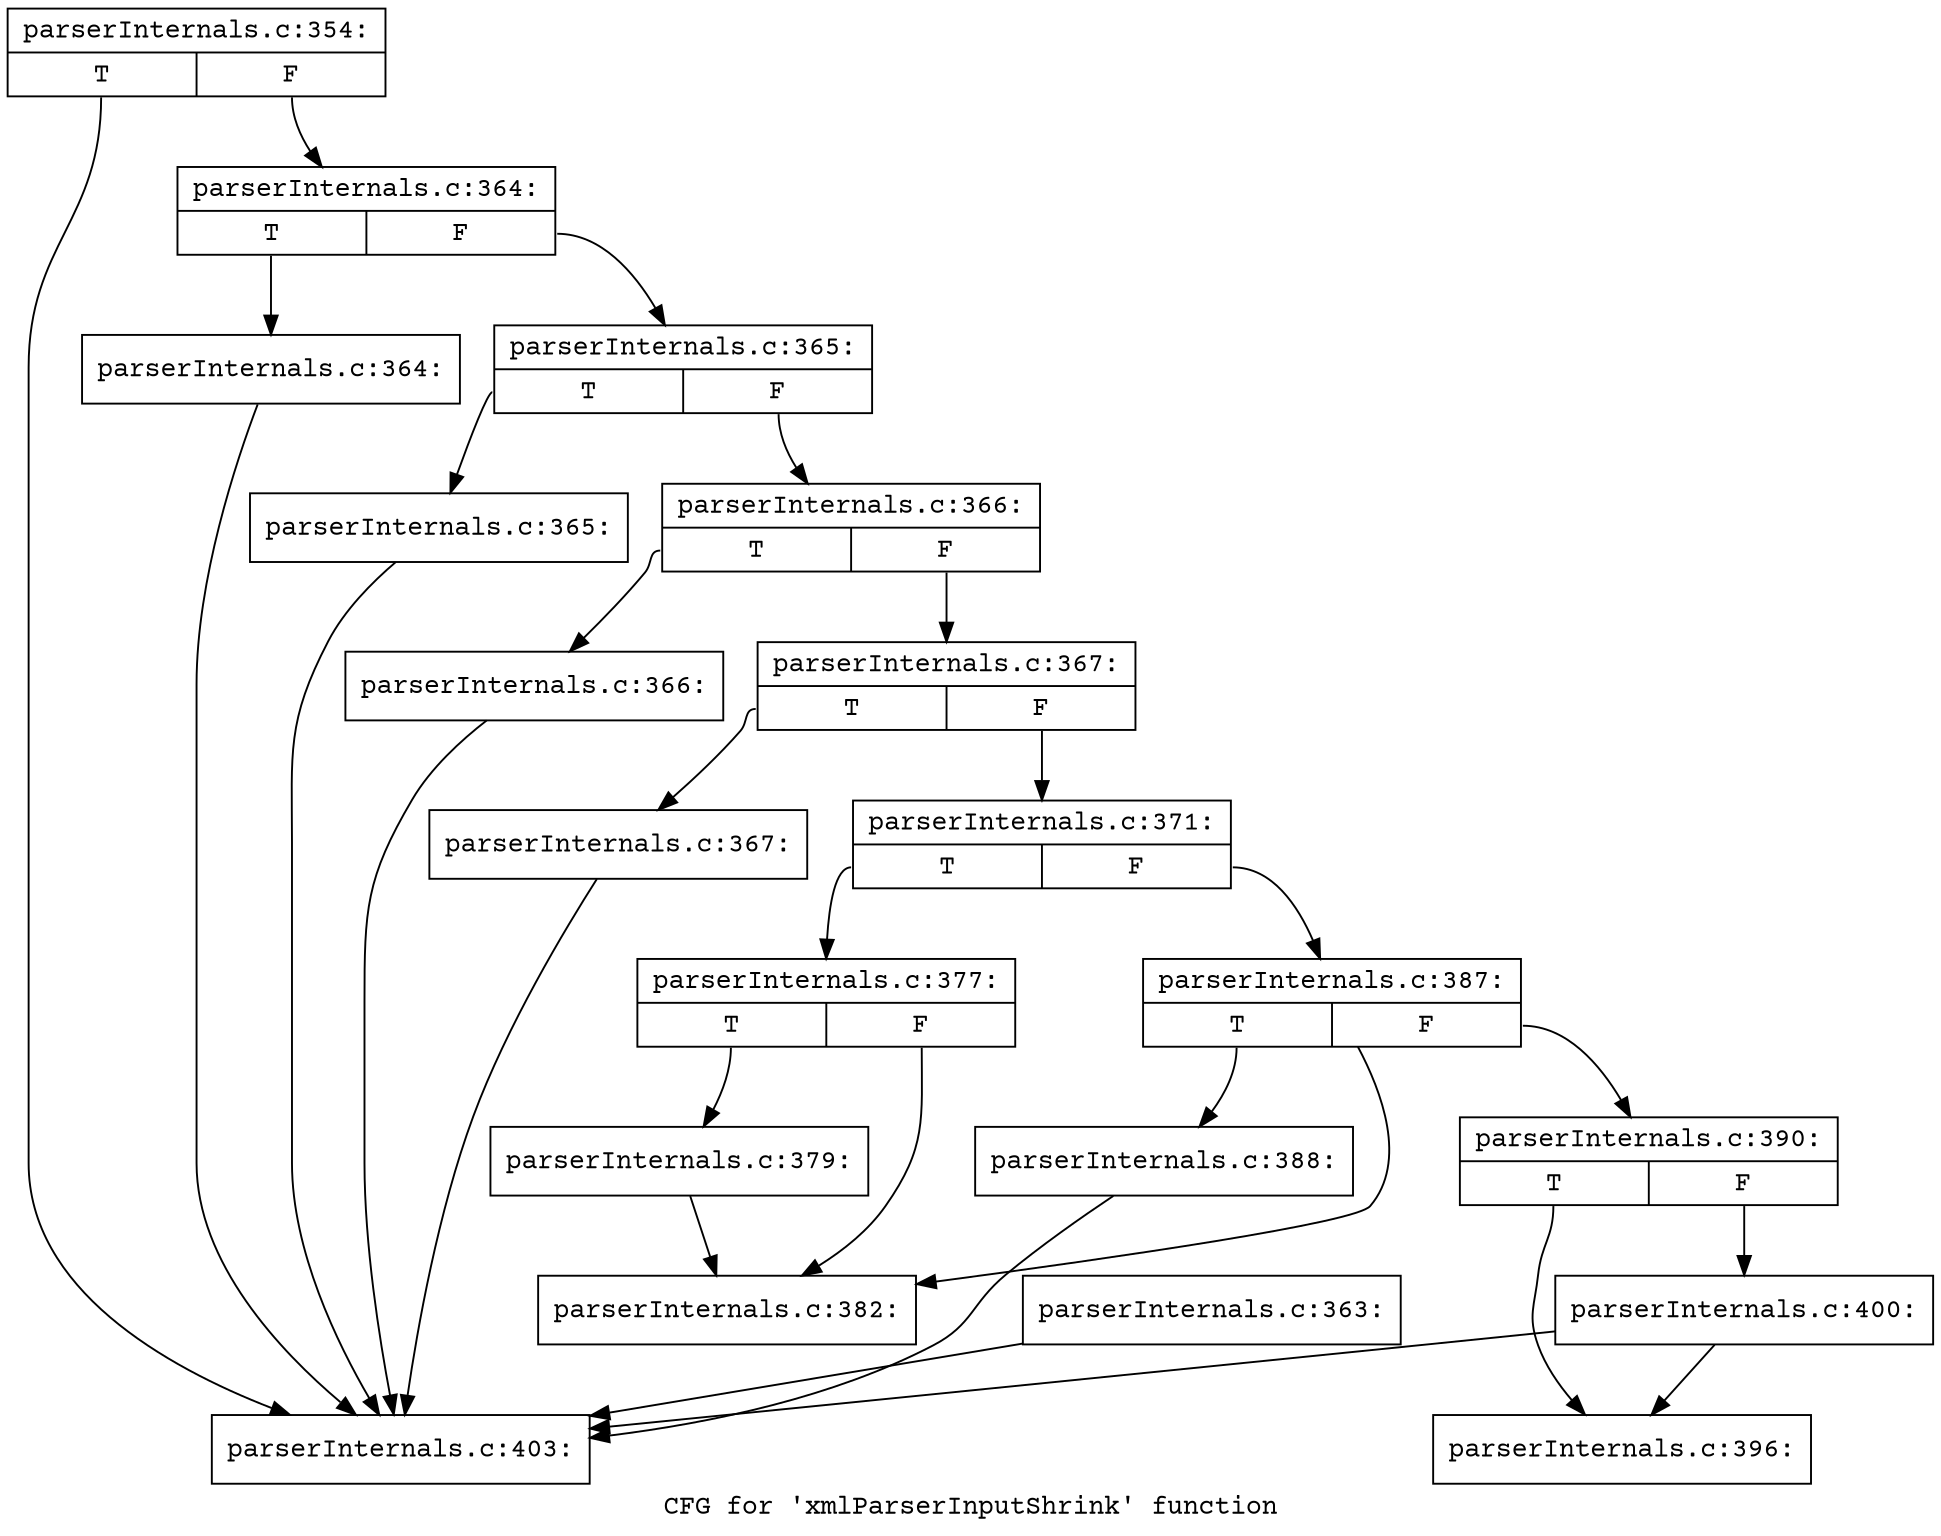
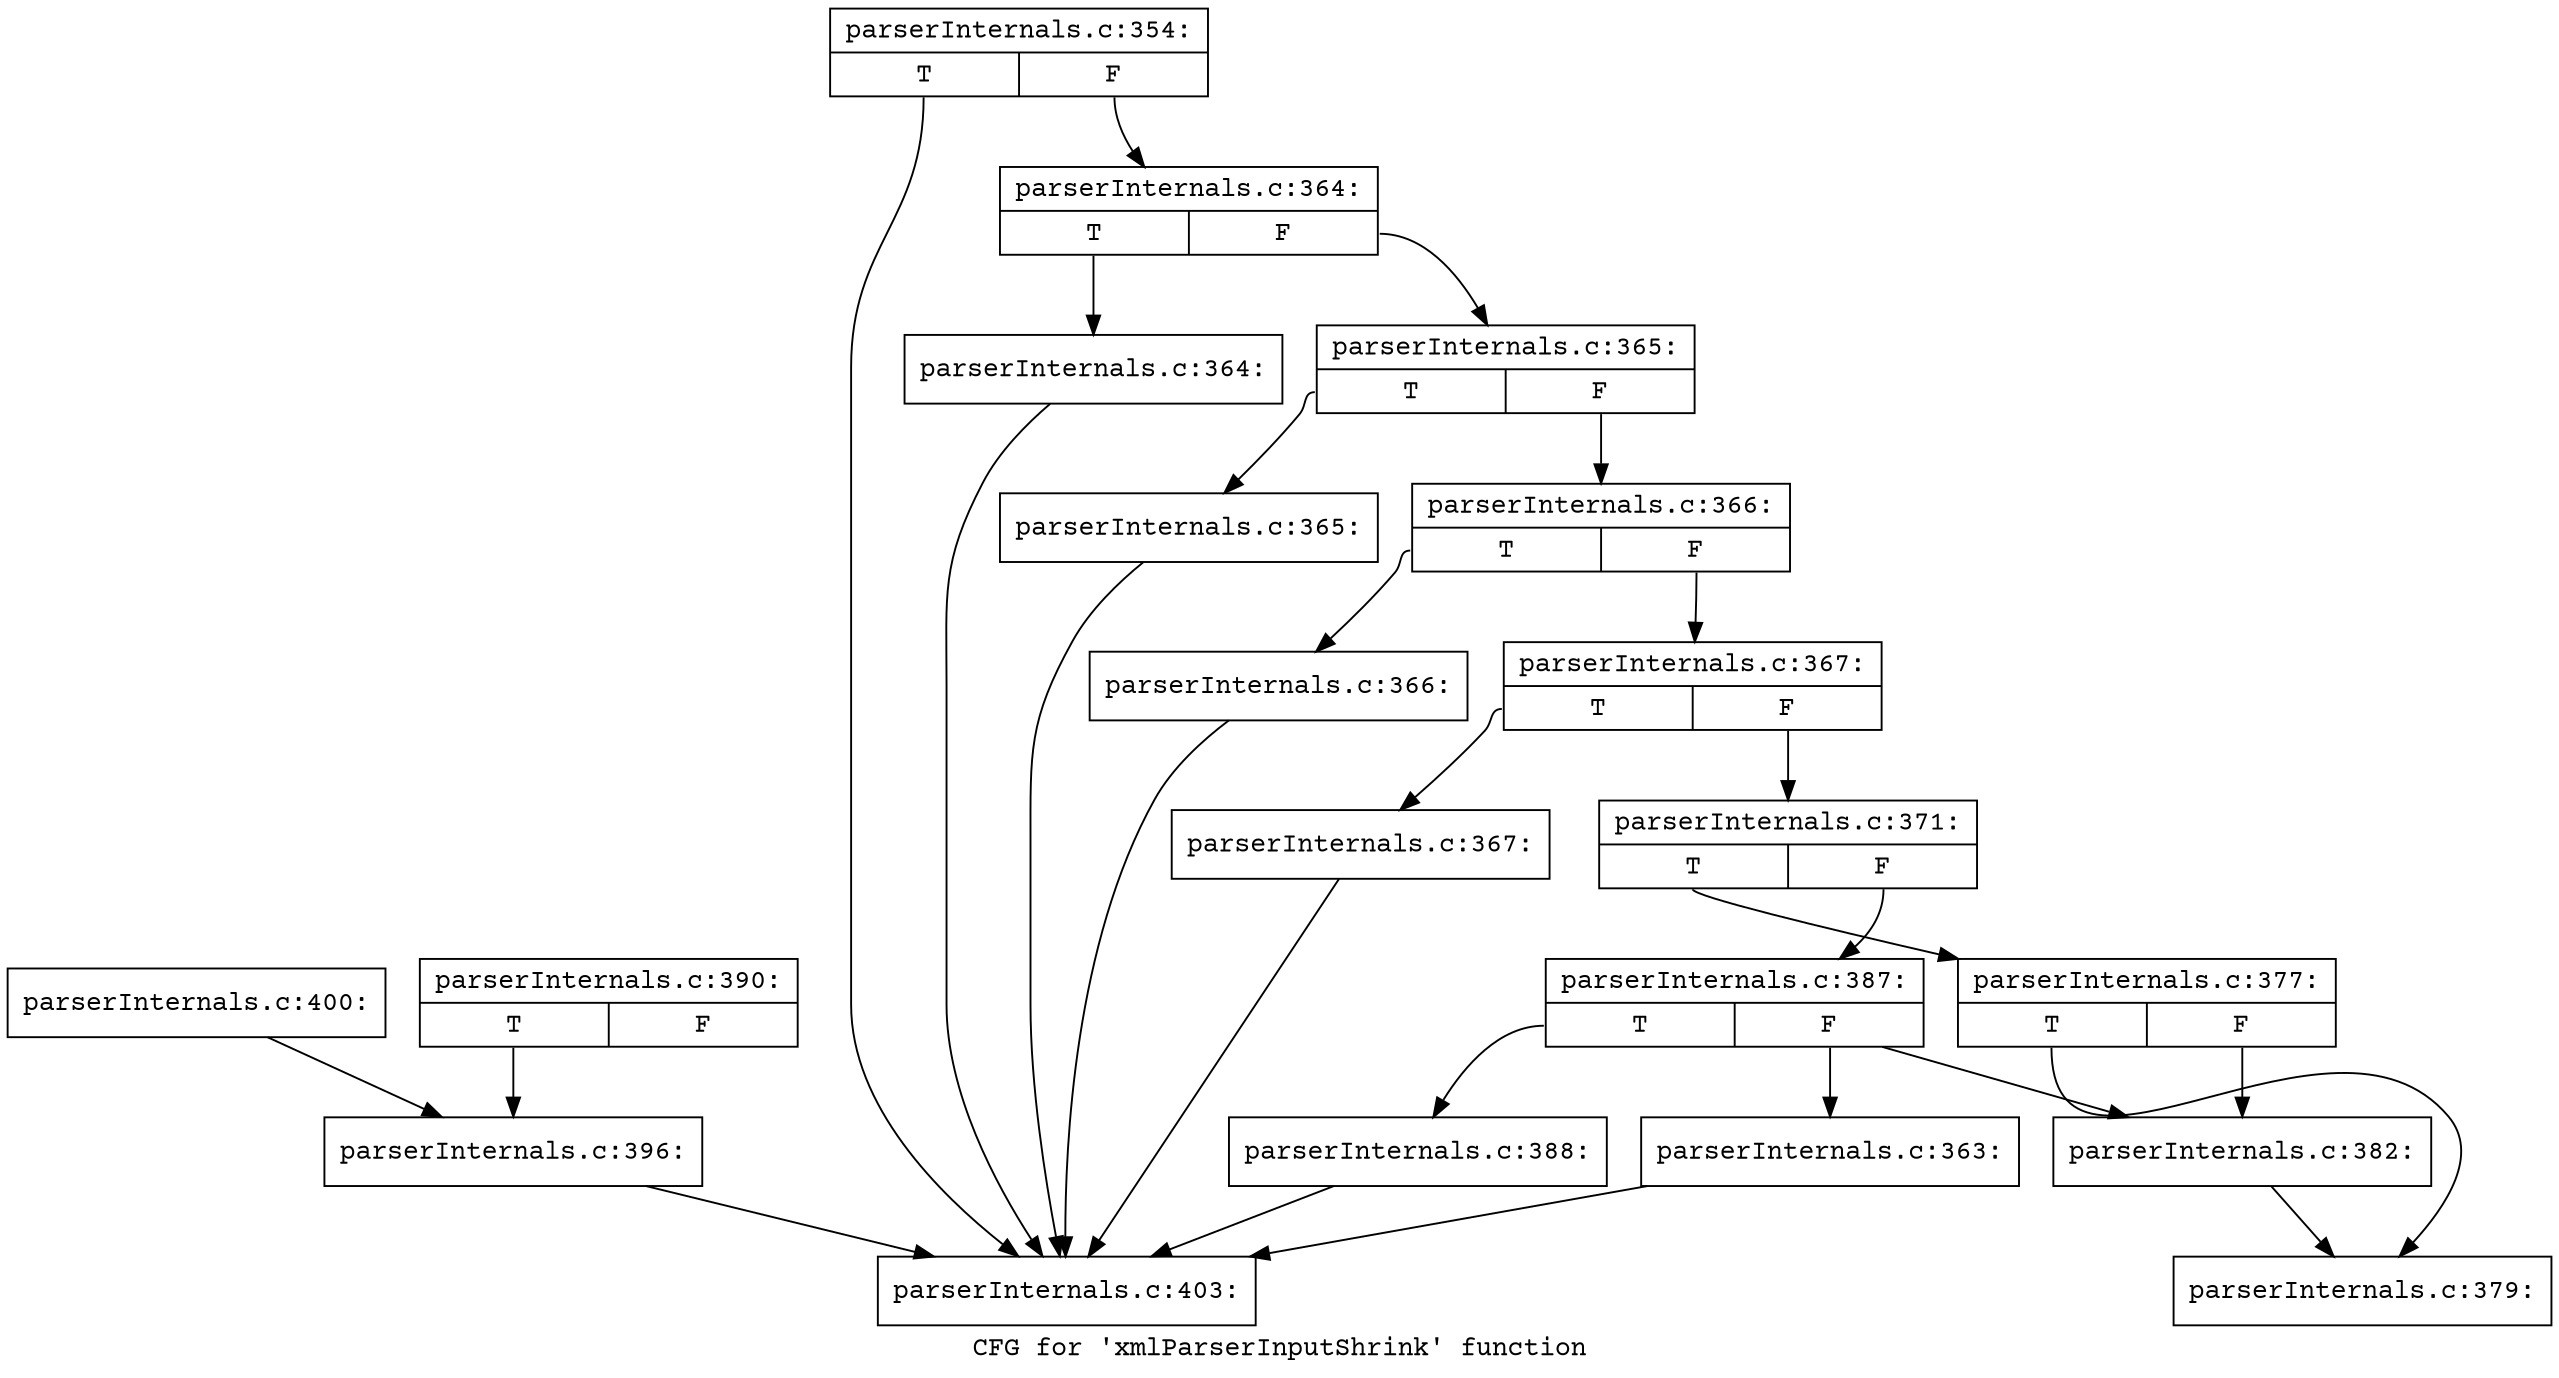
(1581, 1050) -> (1830, 1073)
(700, 1226) -> (2296, 1214)
(1744, 1231) -> none
(1082, 1379) -> (780, 1219)
